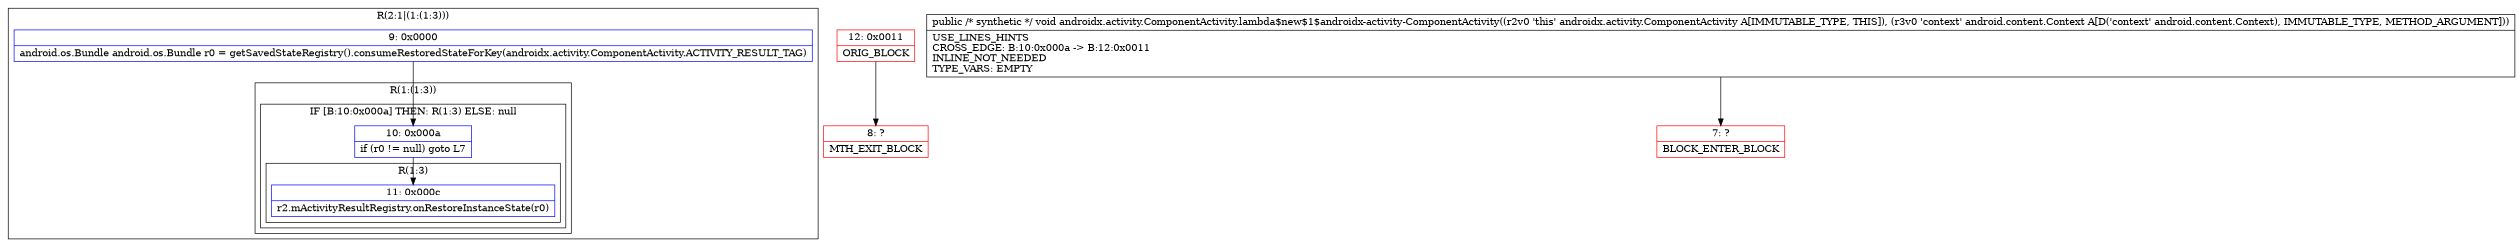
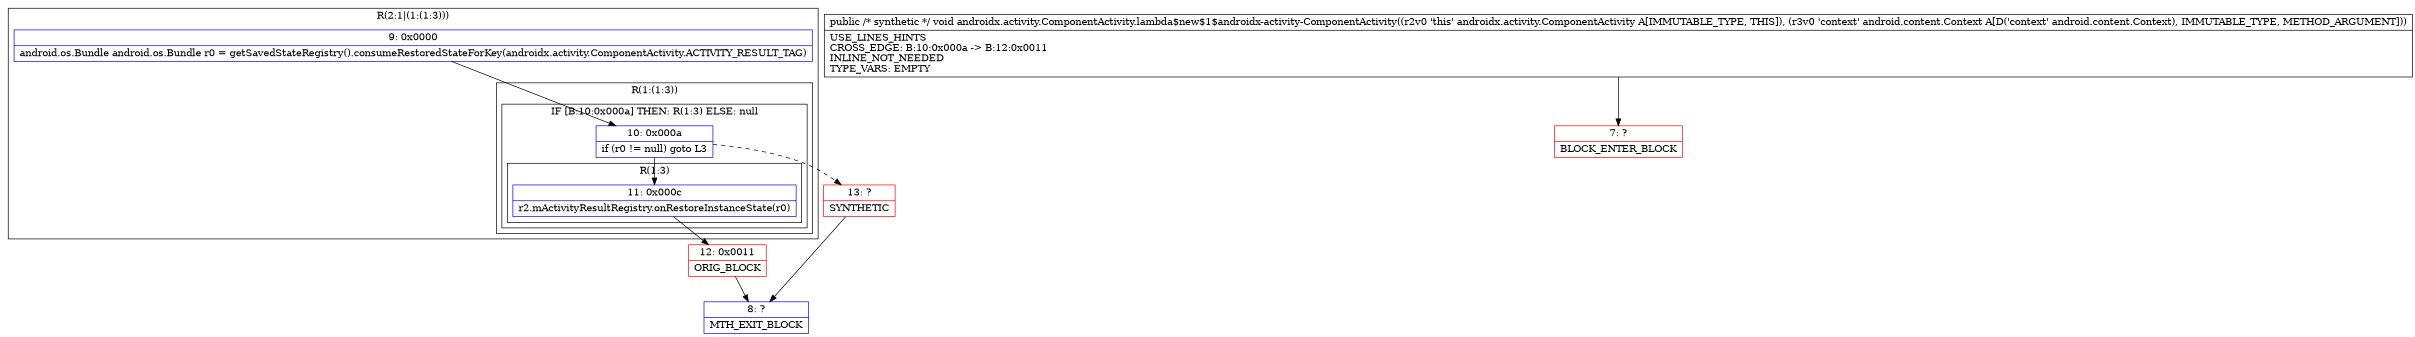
(876, 142) -> (756, 318)
(413, 149) -> (654, 149)
none -> (859, 201)
none -> (688, 228)
